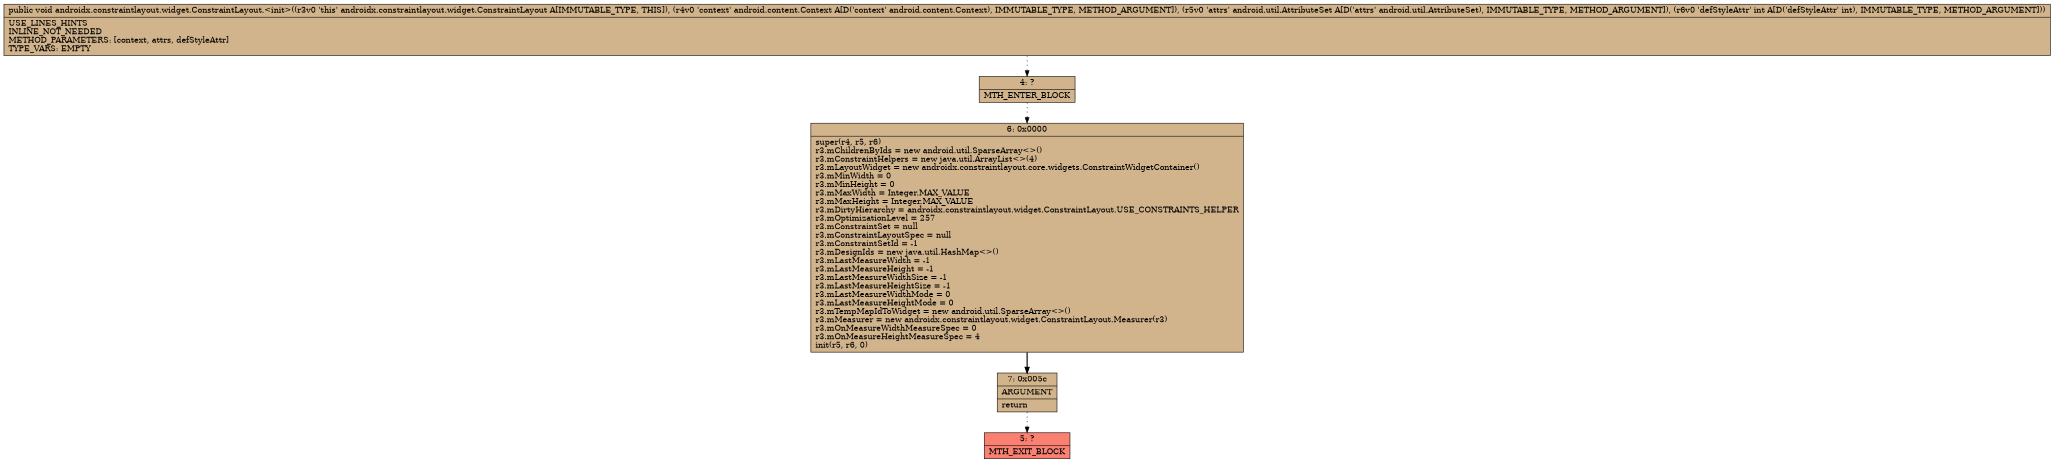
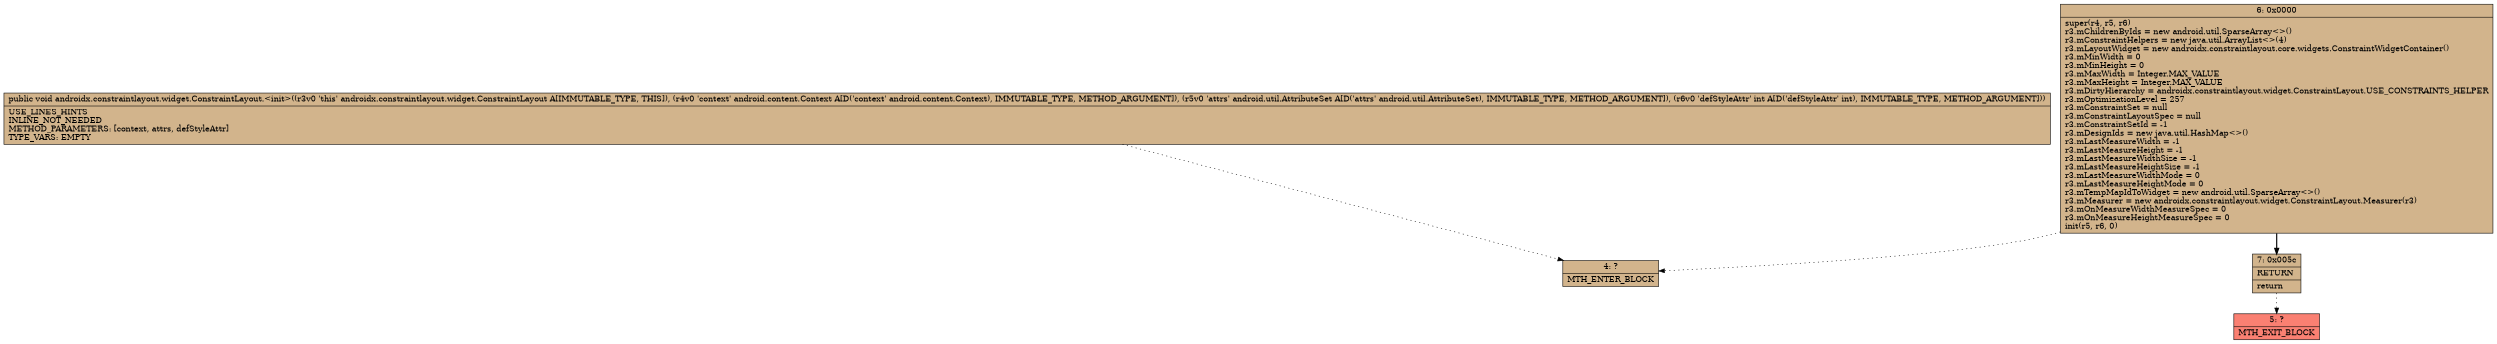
(1027, 110) -> (1863, 259)
(898, 337) -> (2147, 218)
(1027, 392) -> (2275, 273)
